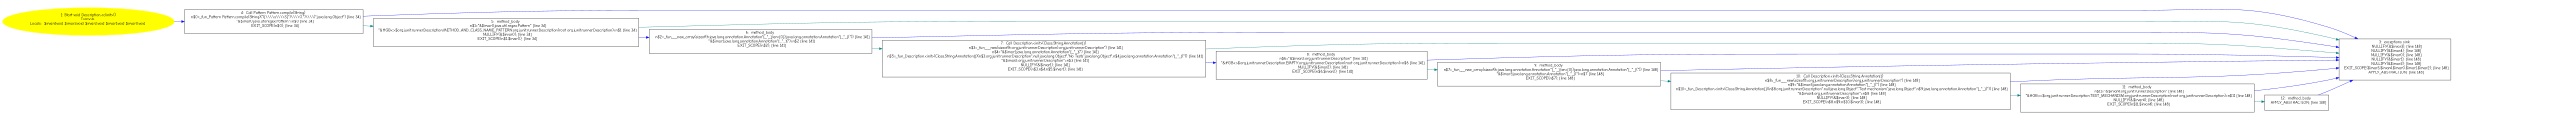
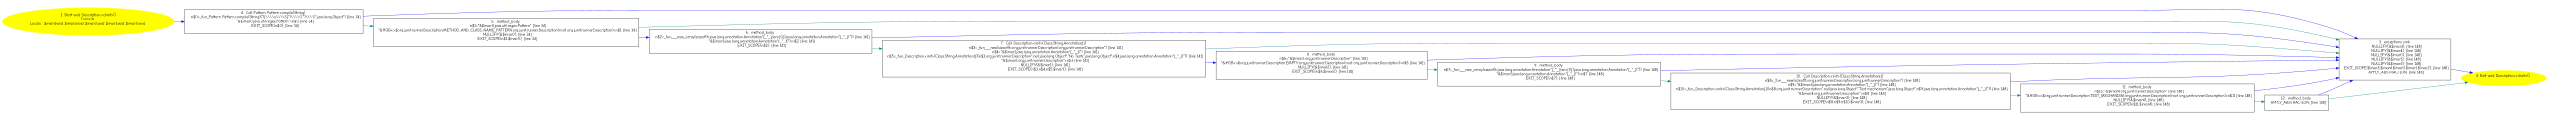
none -> (2504, 78)
